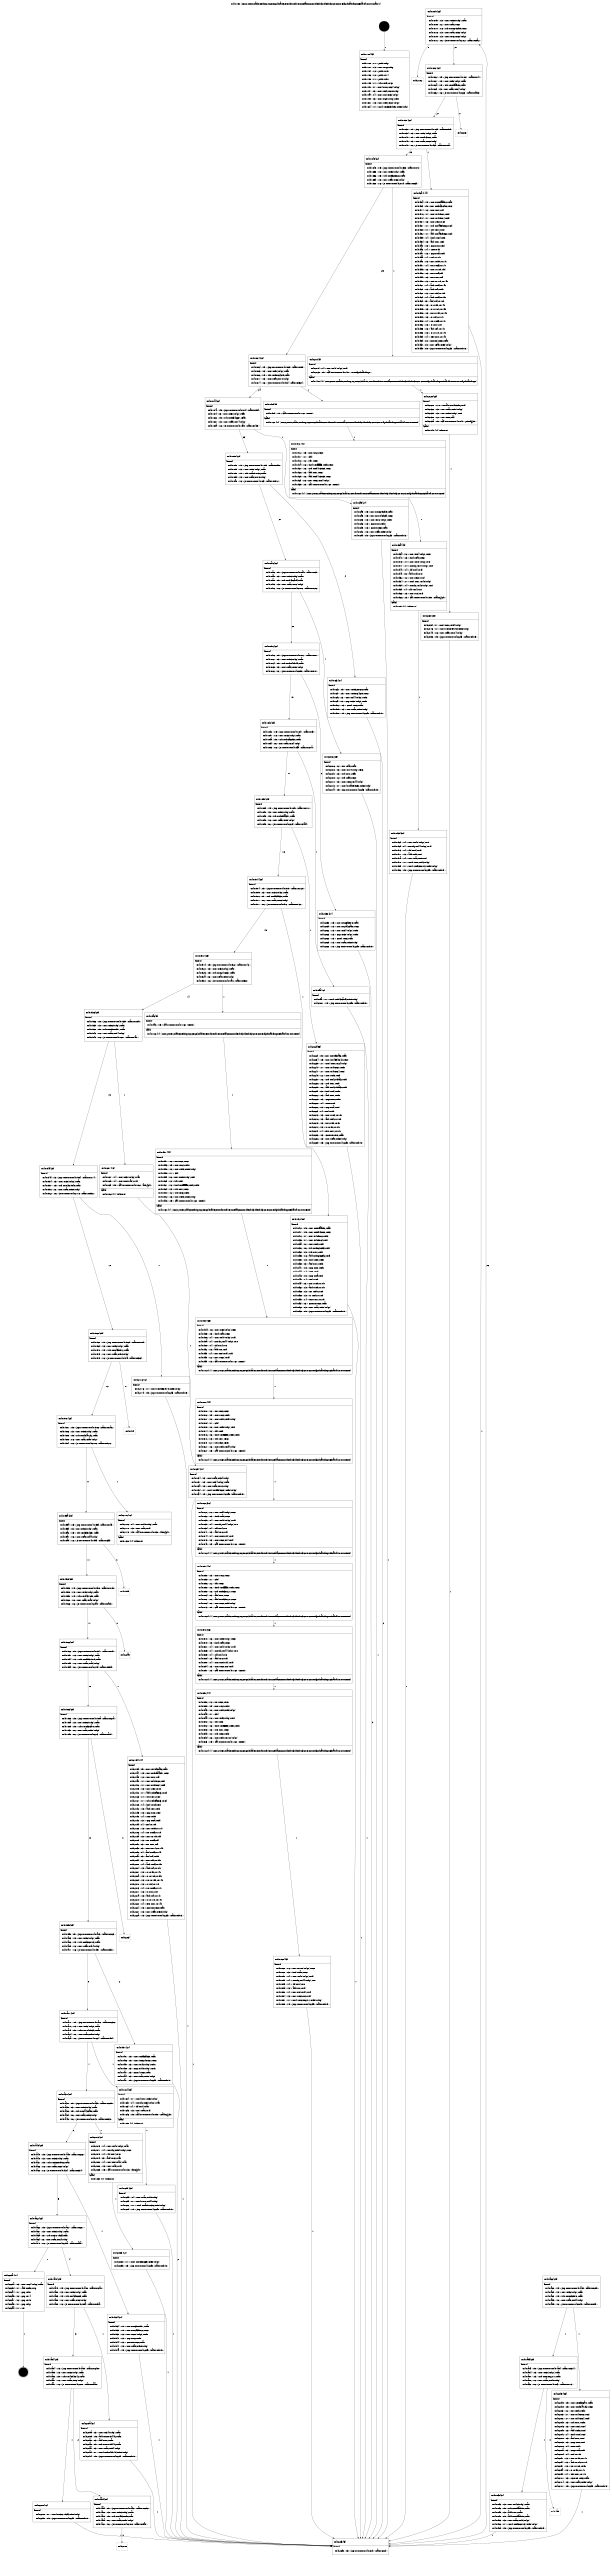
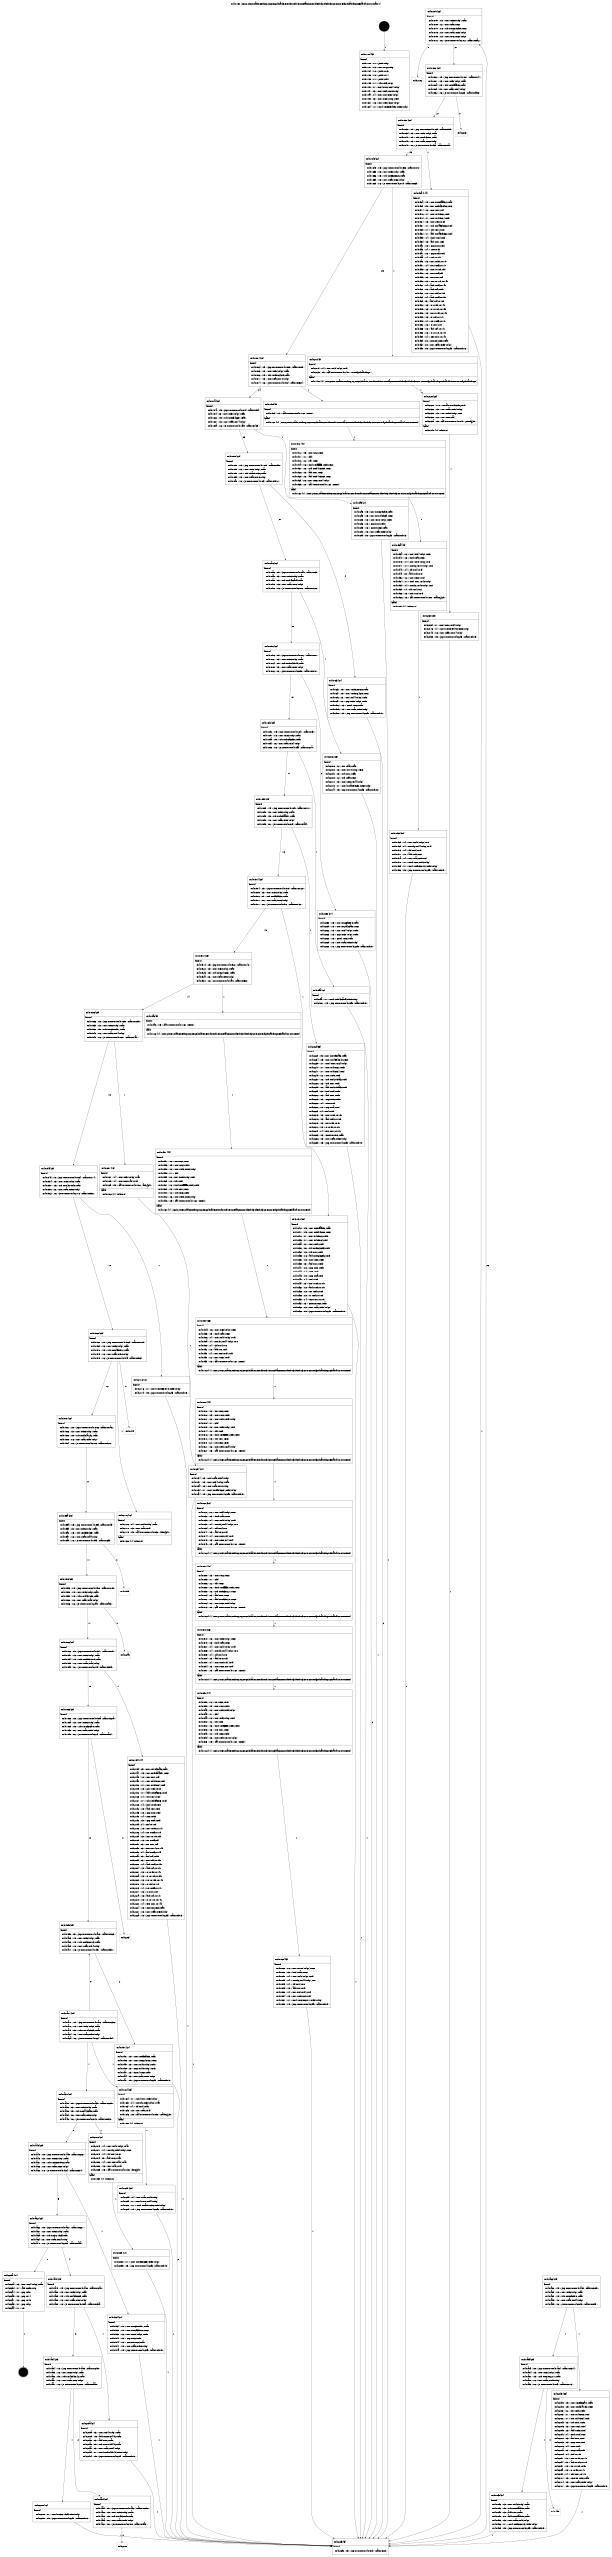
(106, 1481) -> (119, 1438)
(87, 1981) -> (90, 1982)
